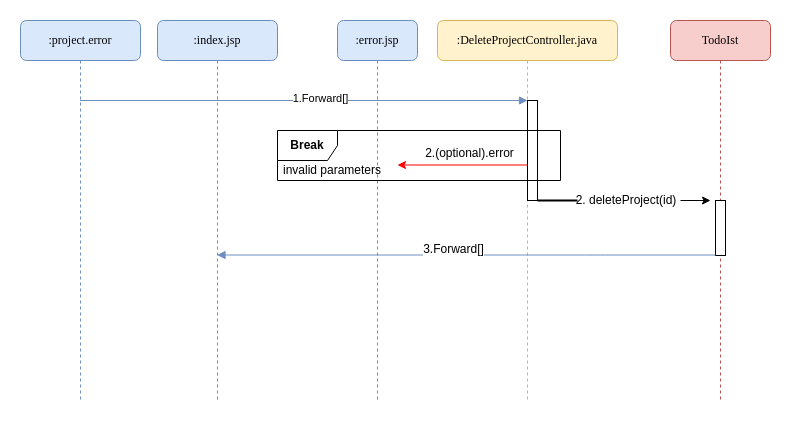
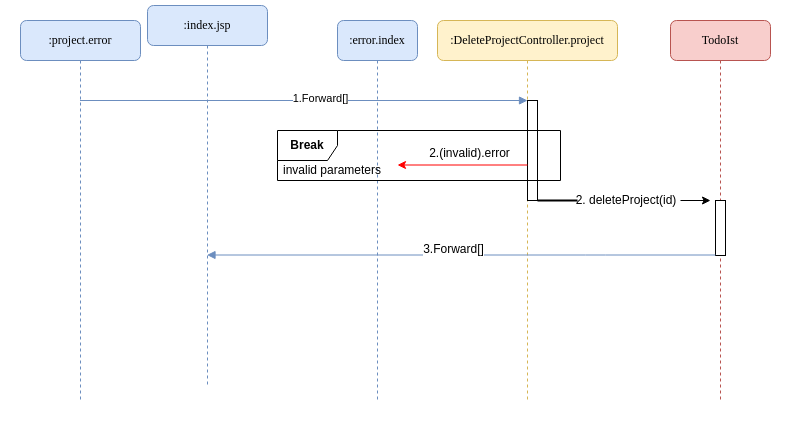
(378, 41) -> (378, 41)
(528, 41) -> (528, 41)
(470, 161) -> (470, 161)
(218, 211) -> (208, 196)
